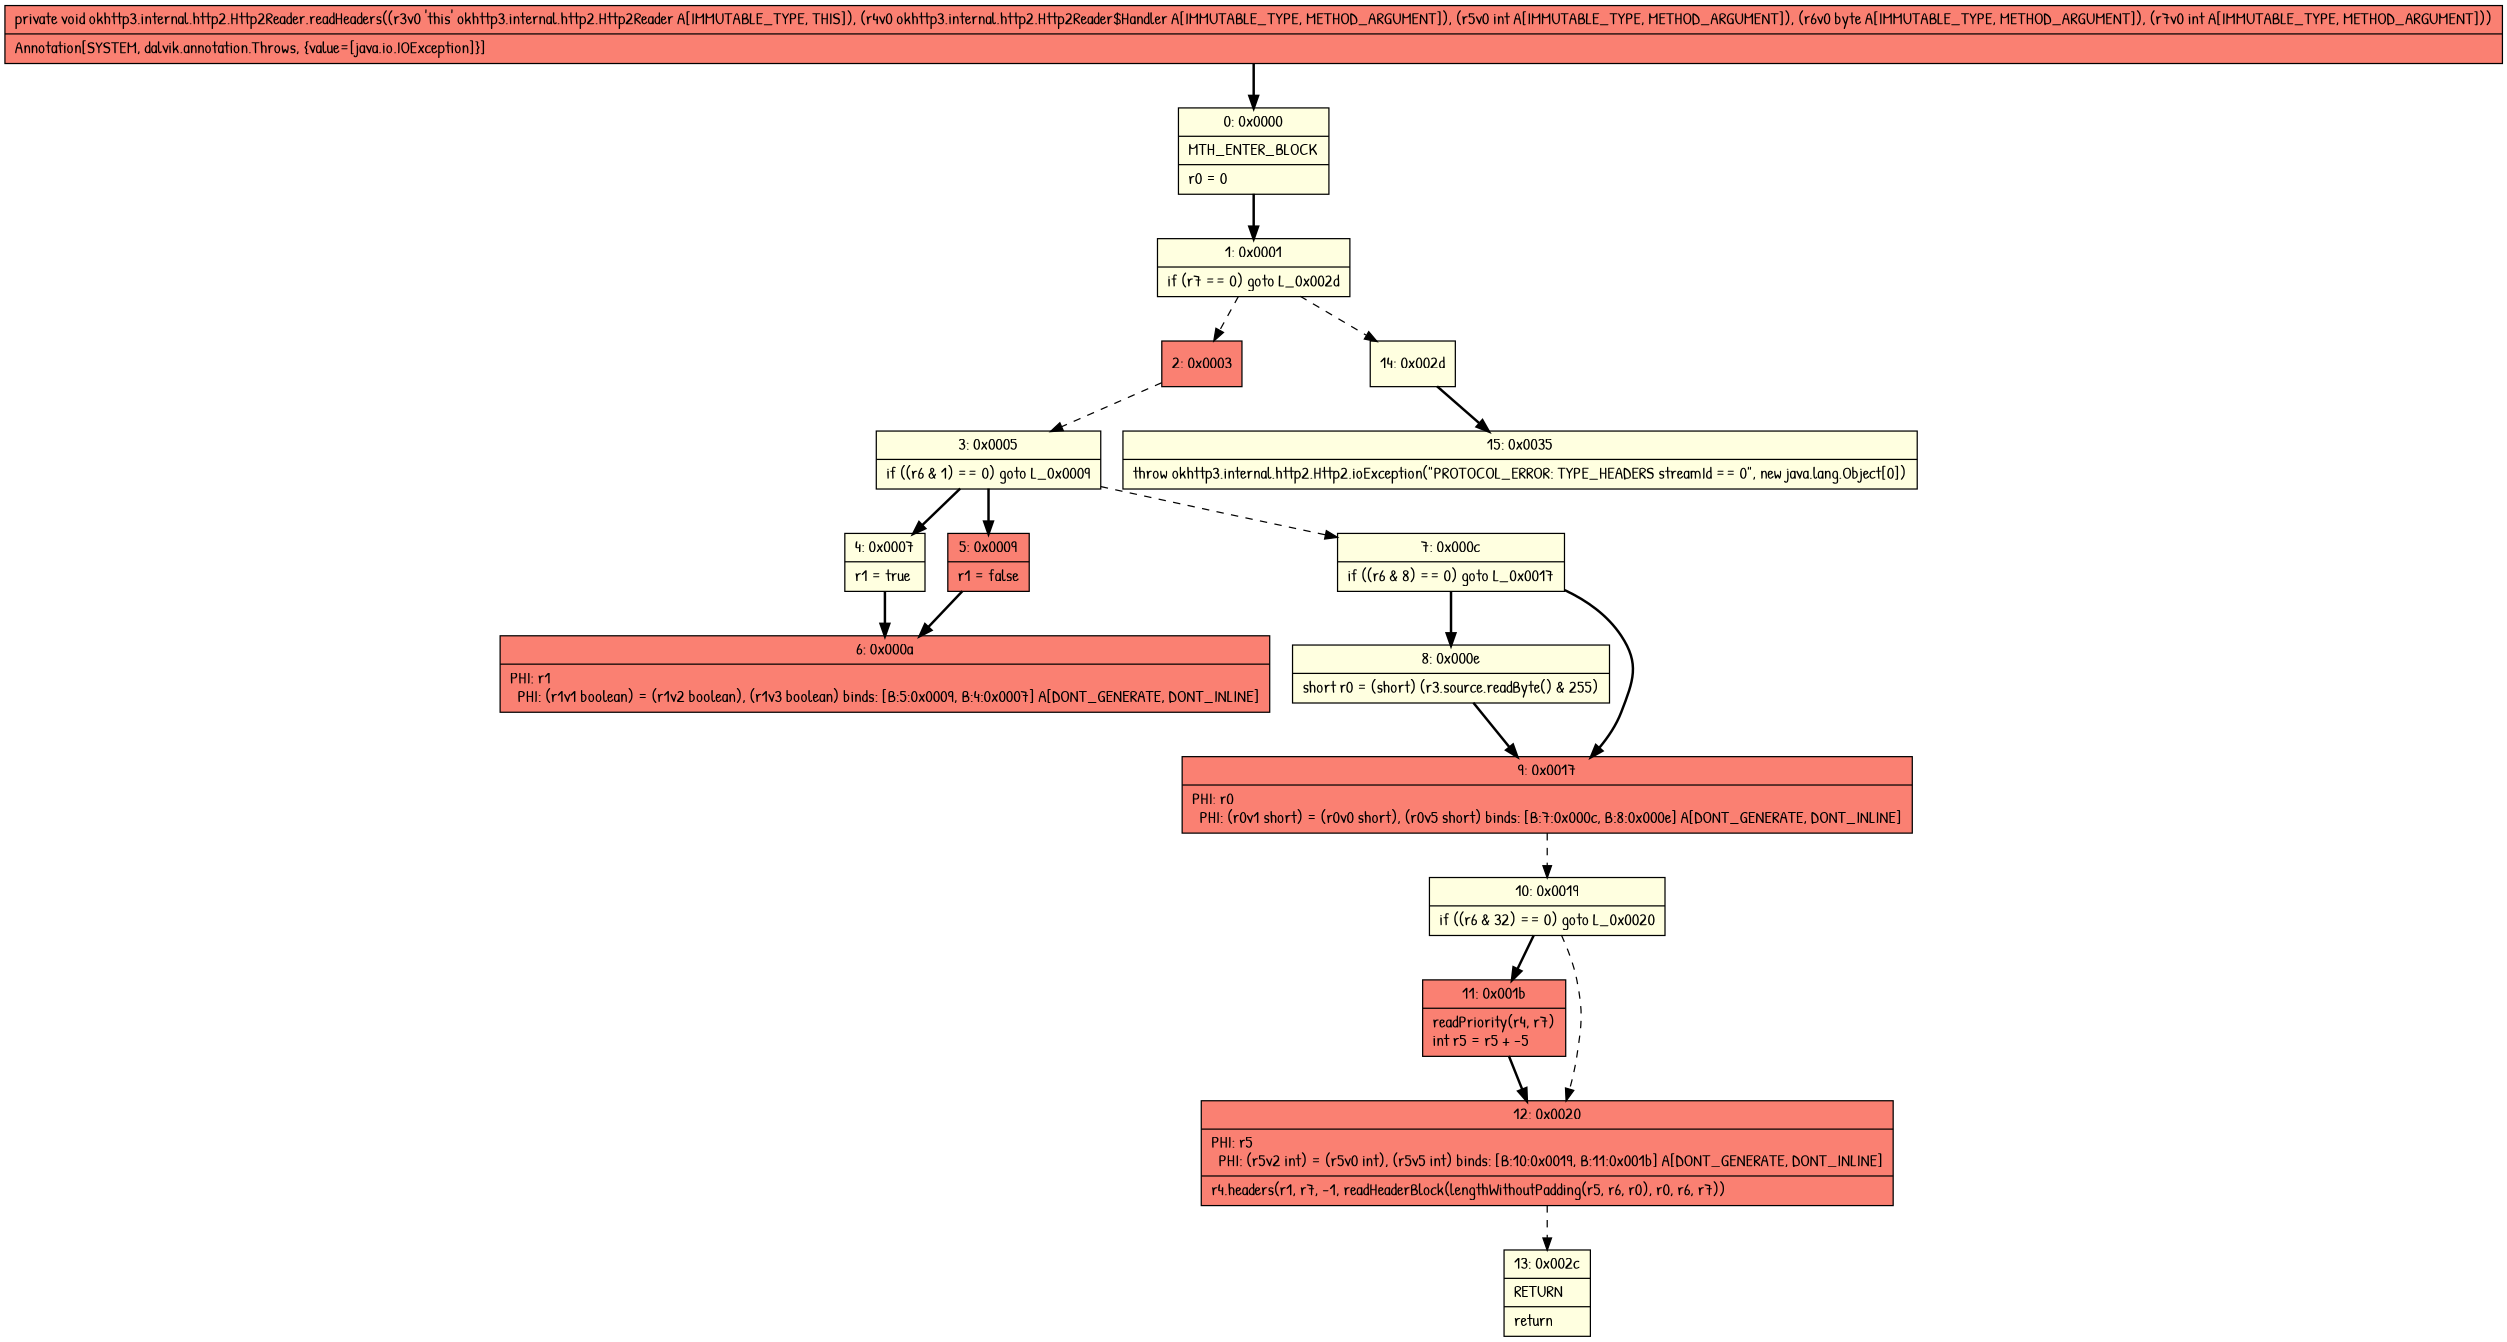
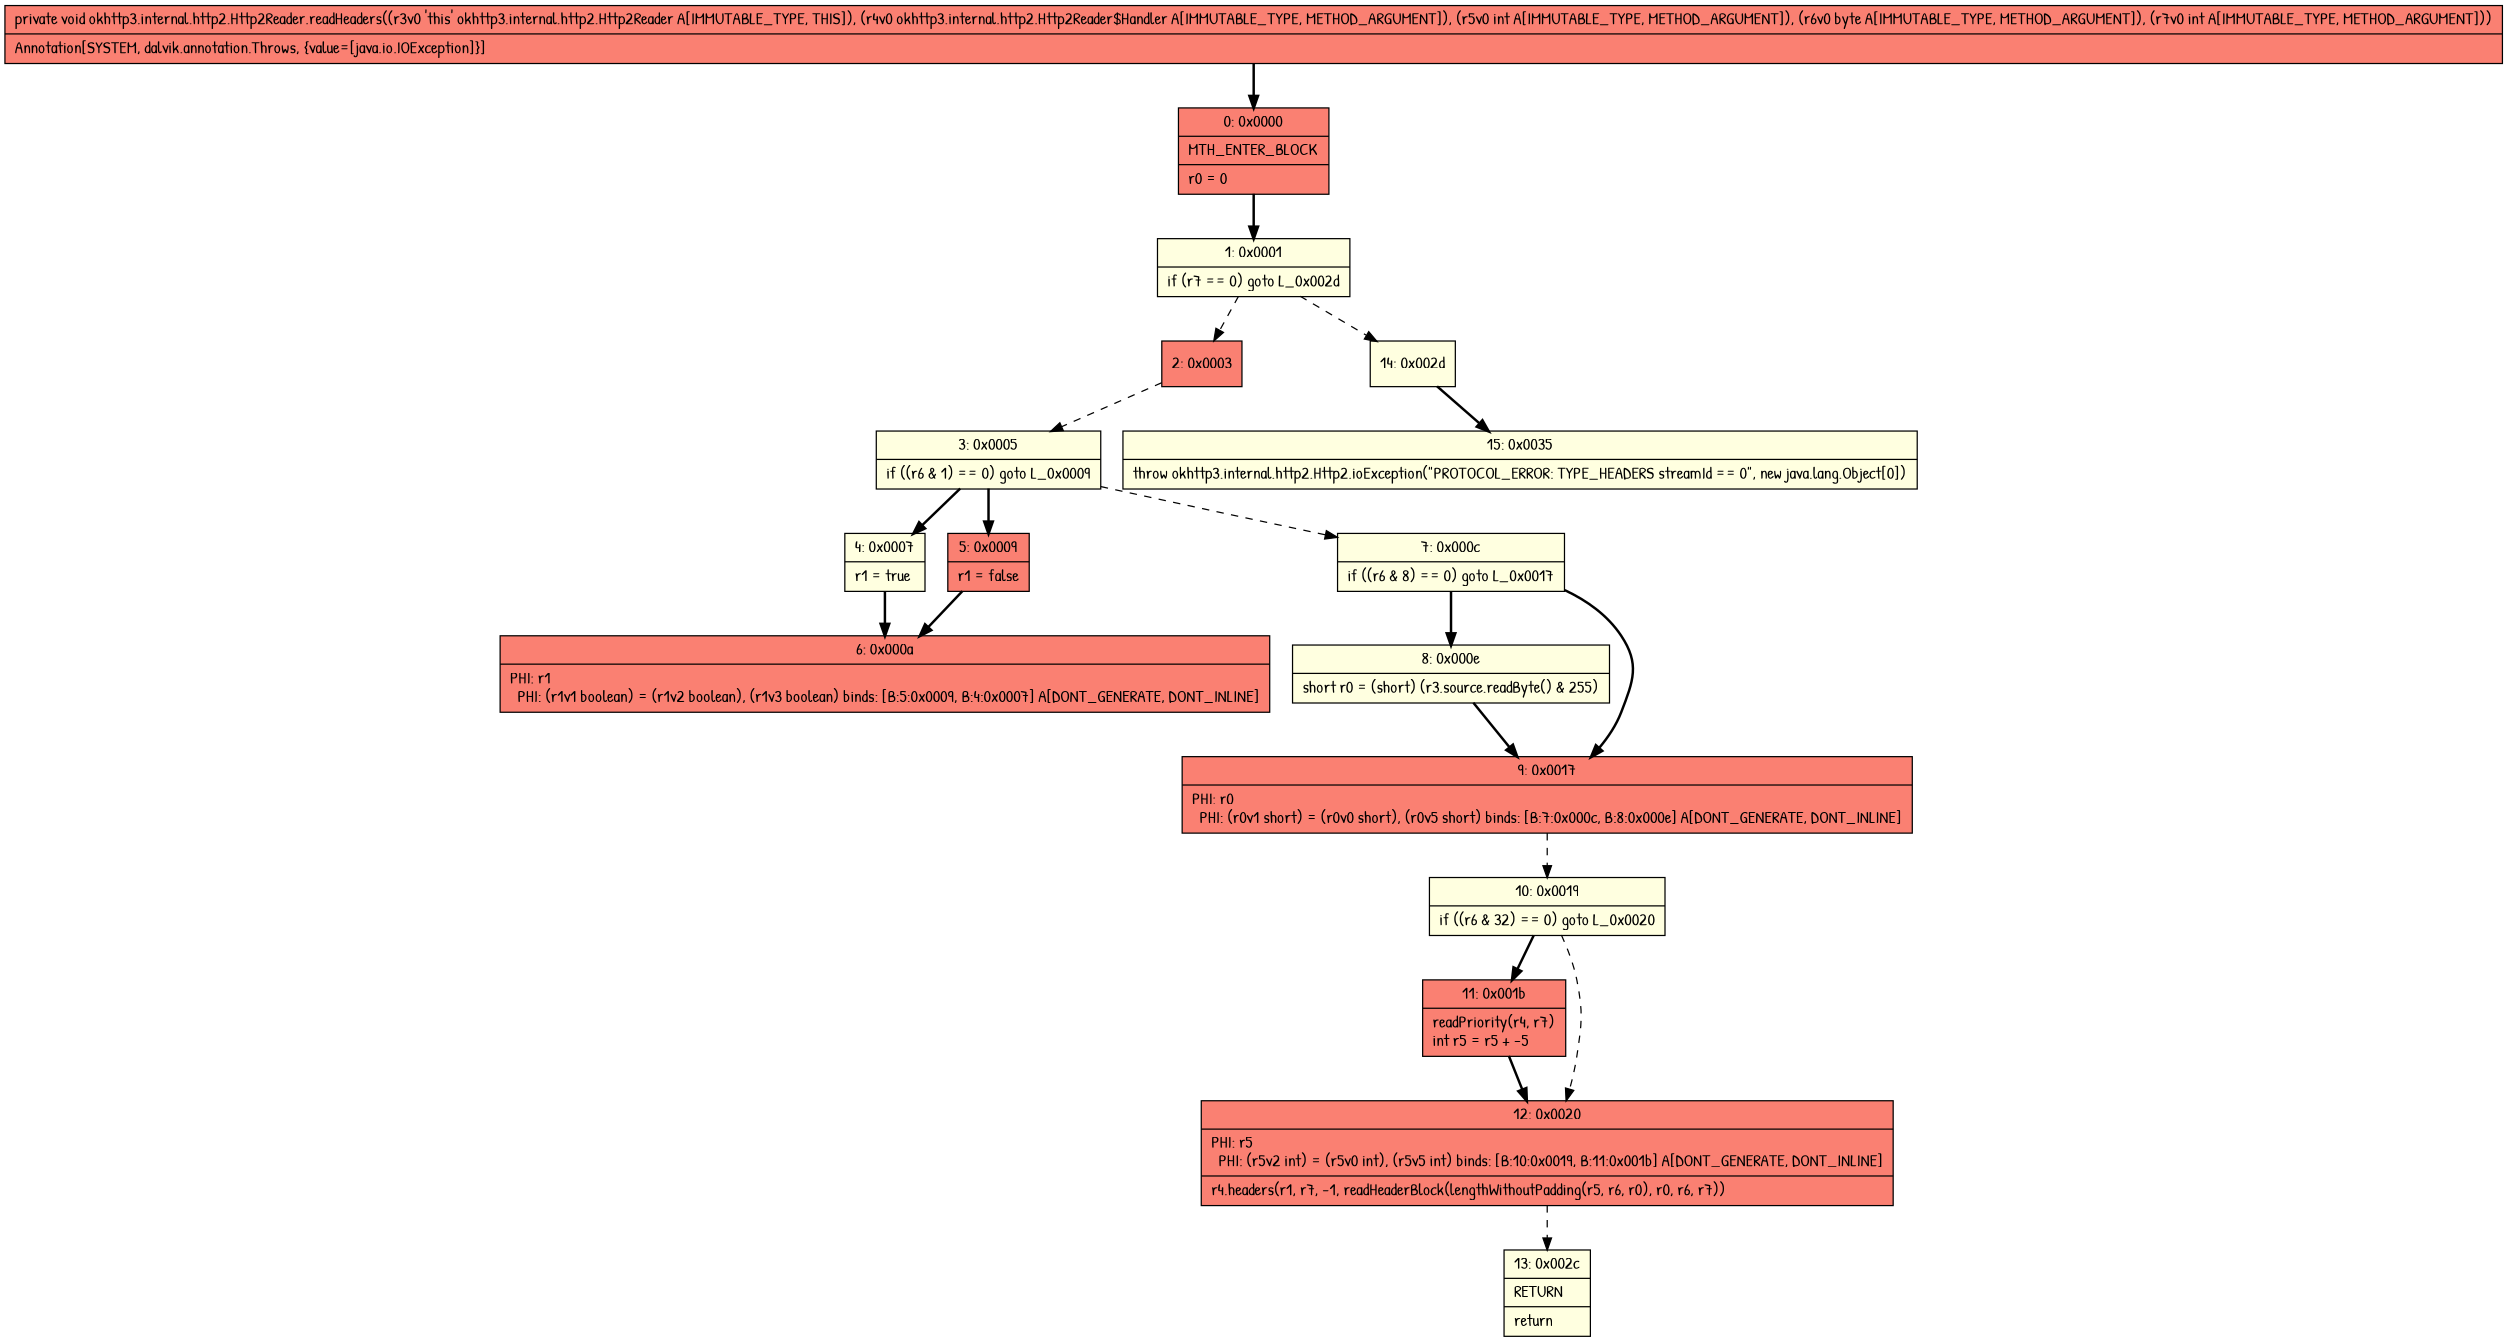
(1254, 151) -> (1254, 151)
